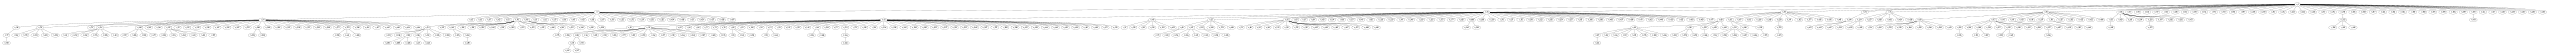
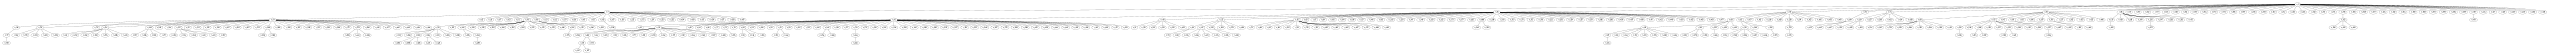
(1809, 20) -> none
none -> (95, 35)
